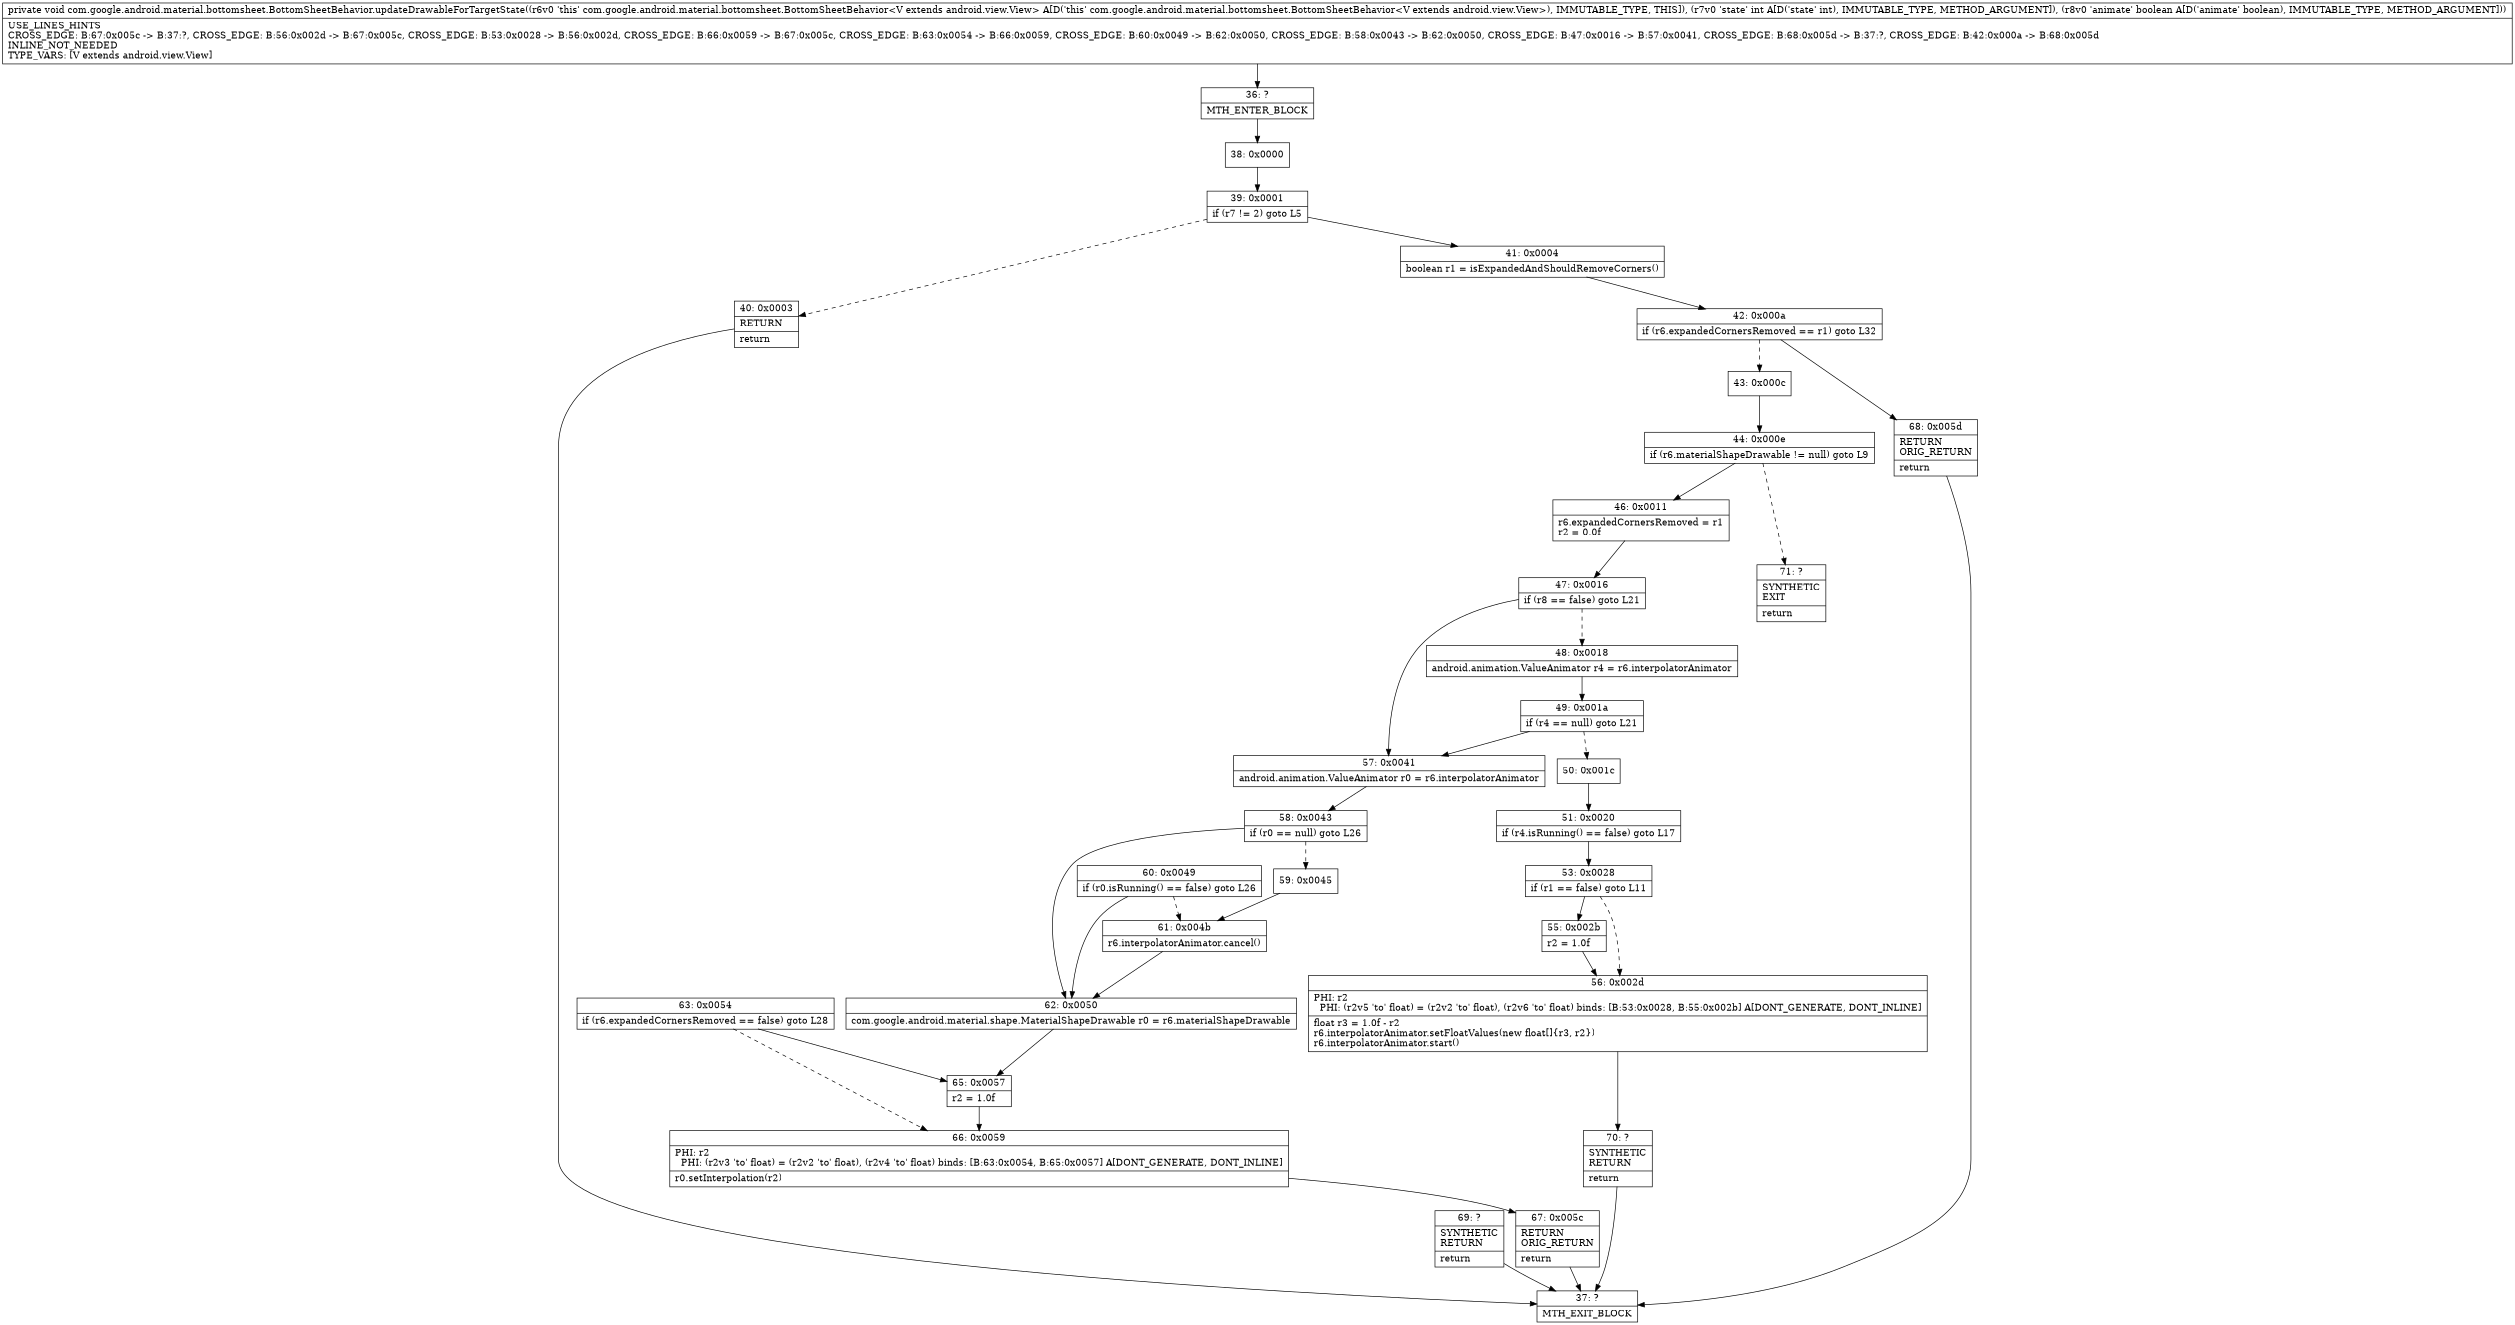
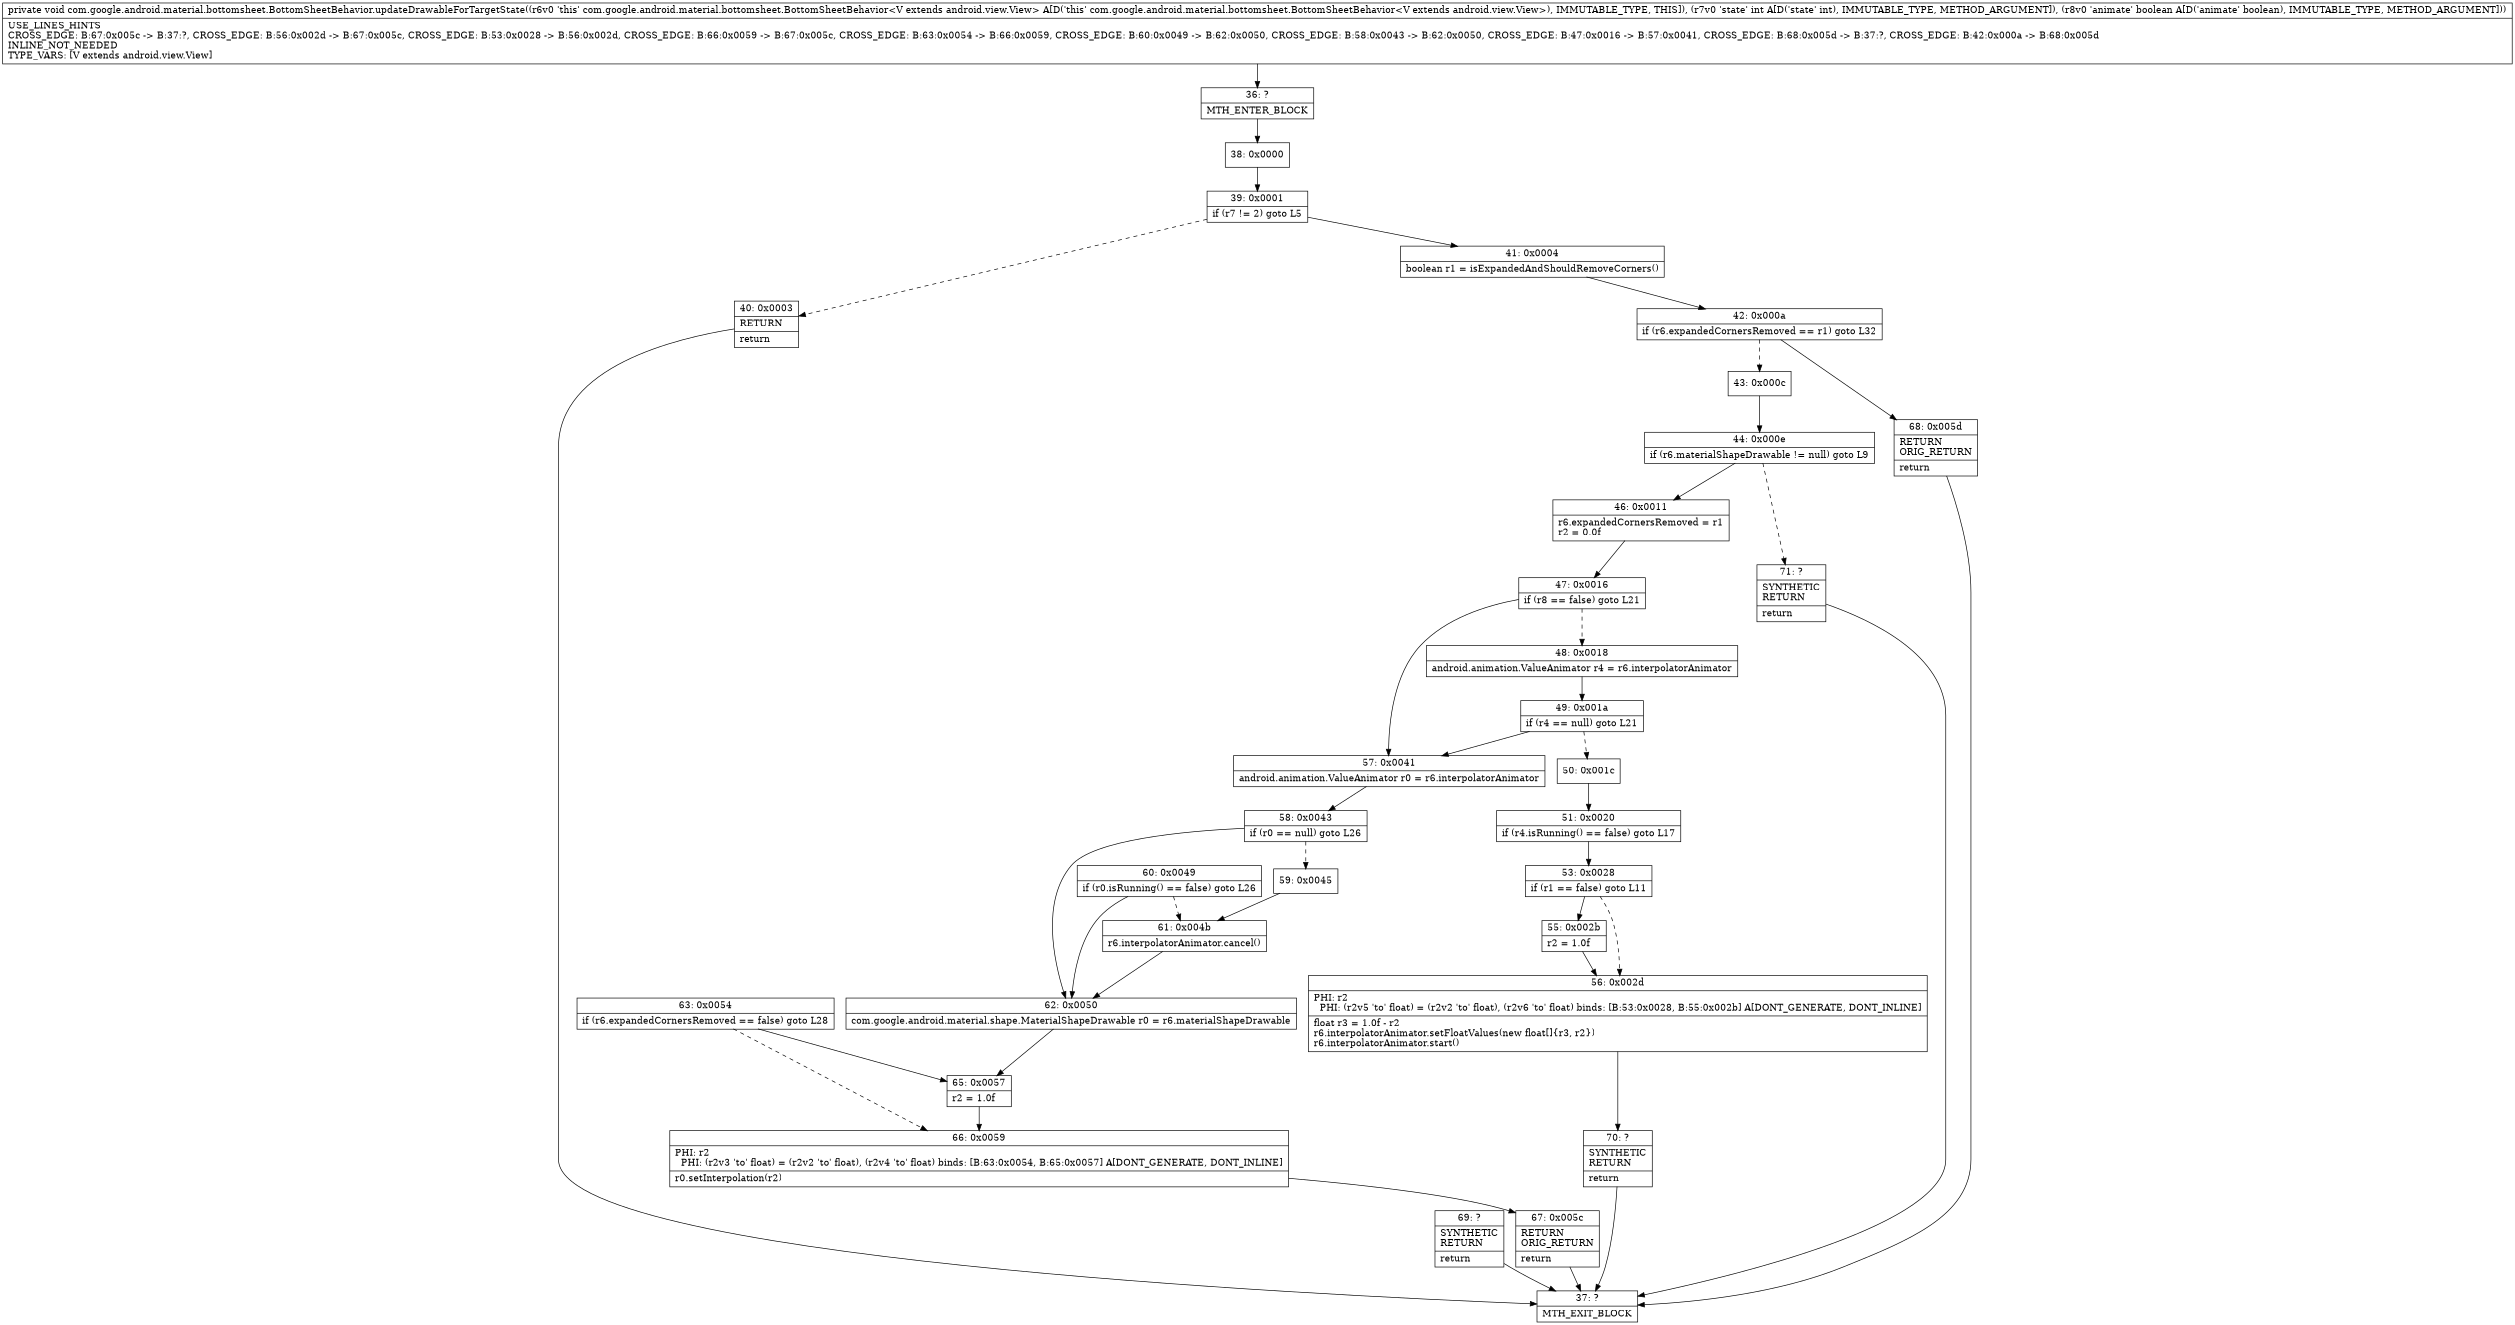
(1774, 598) -> (1784, 598)
none -> (1946, 1022)
